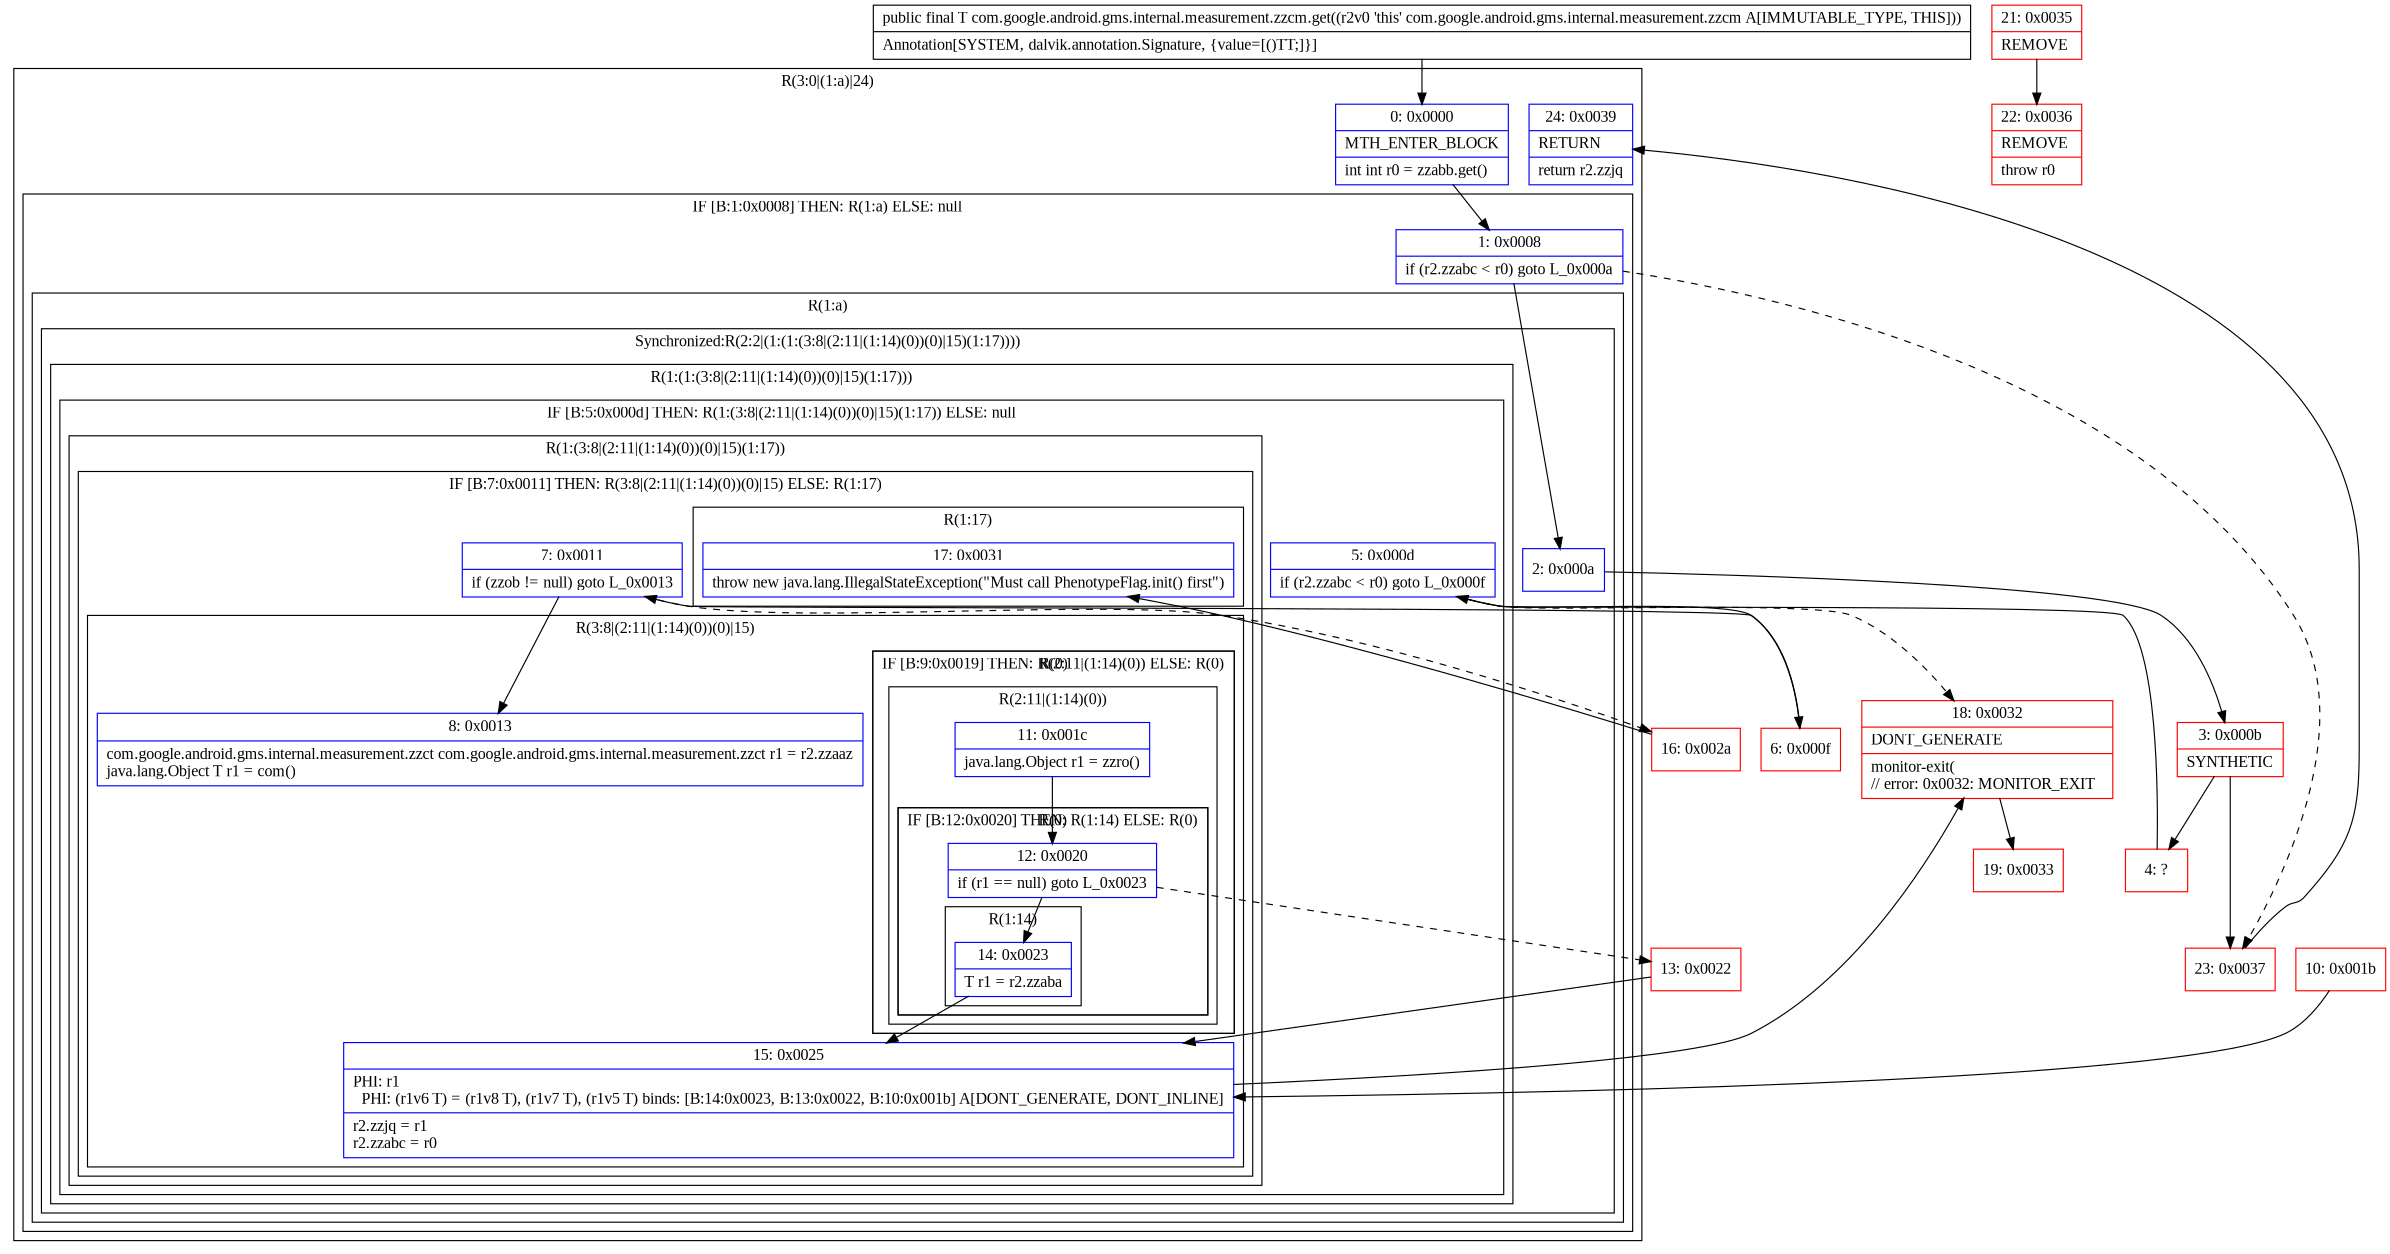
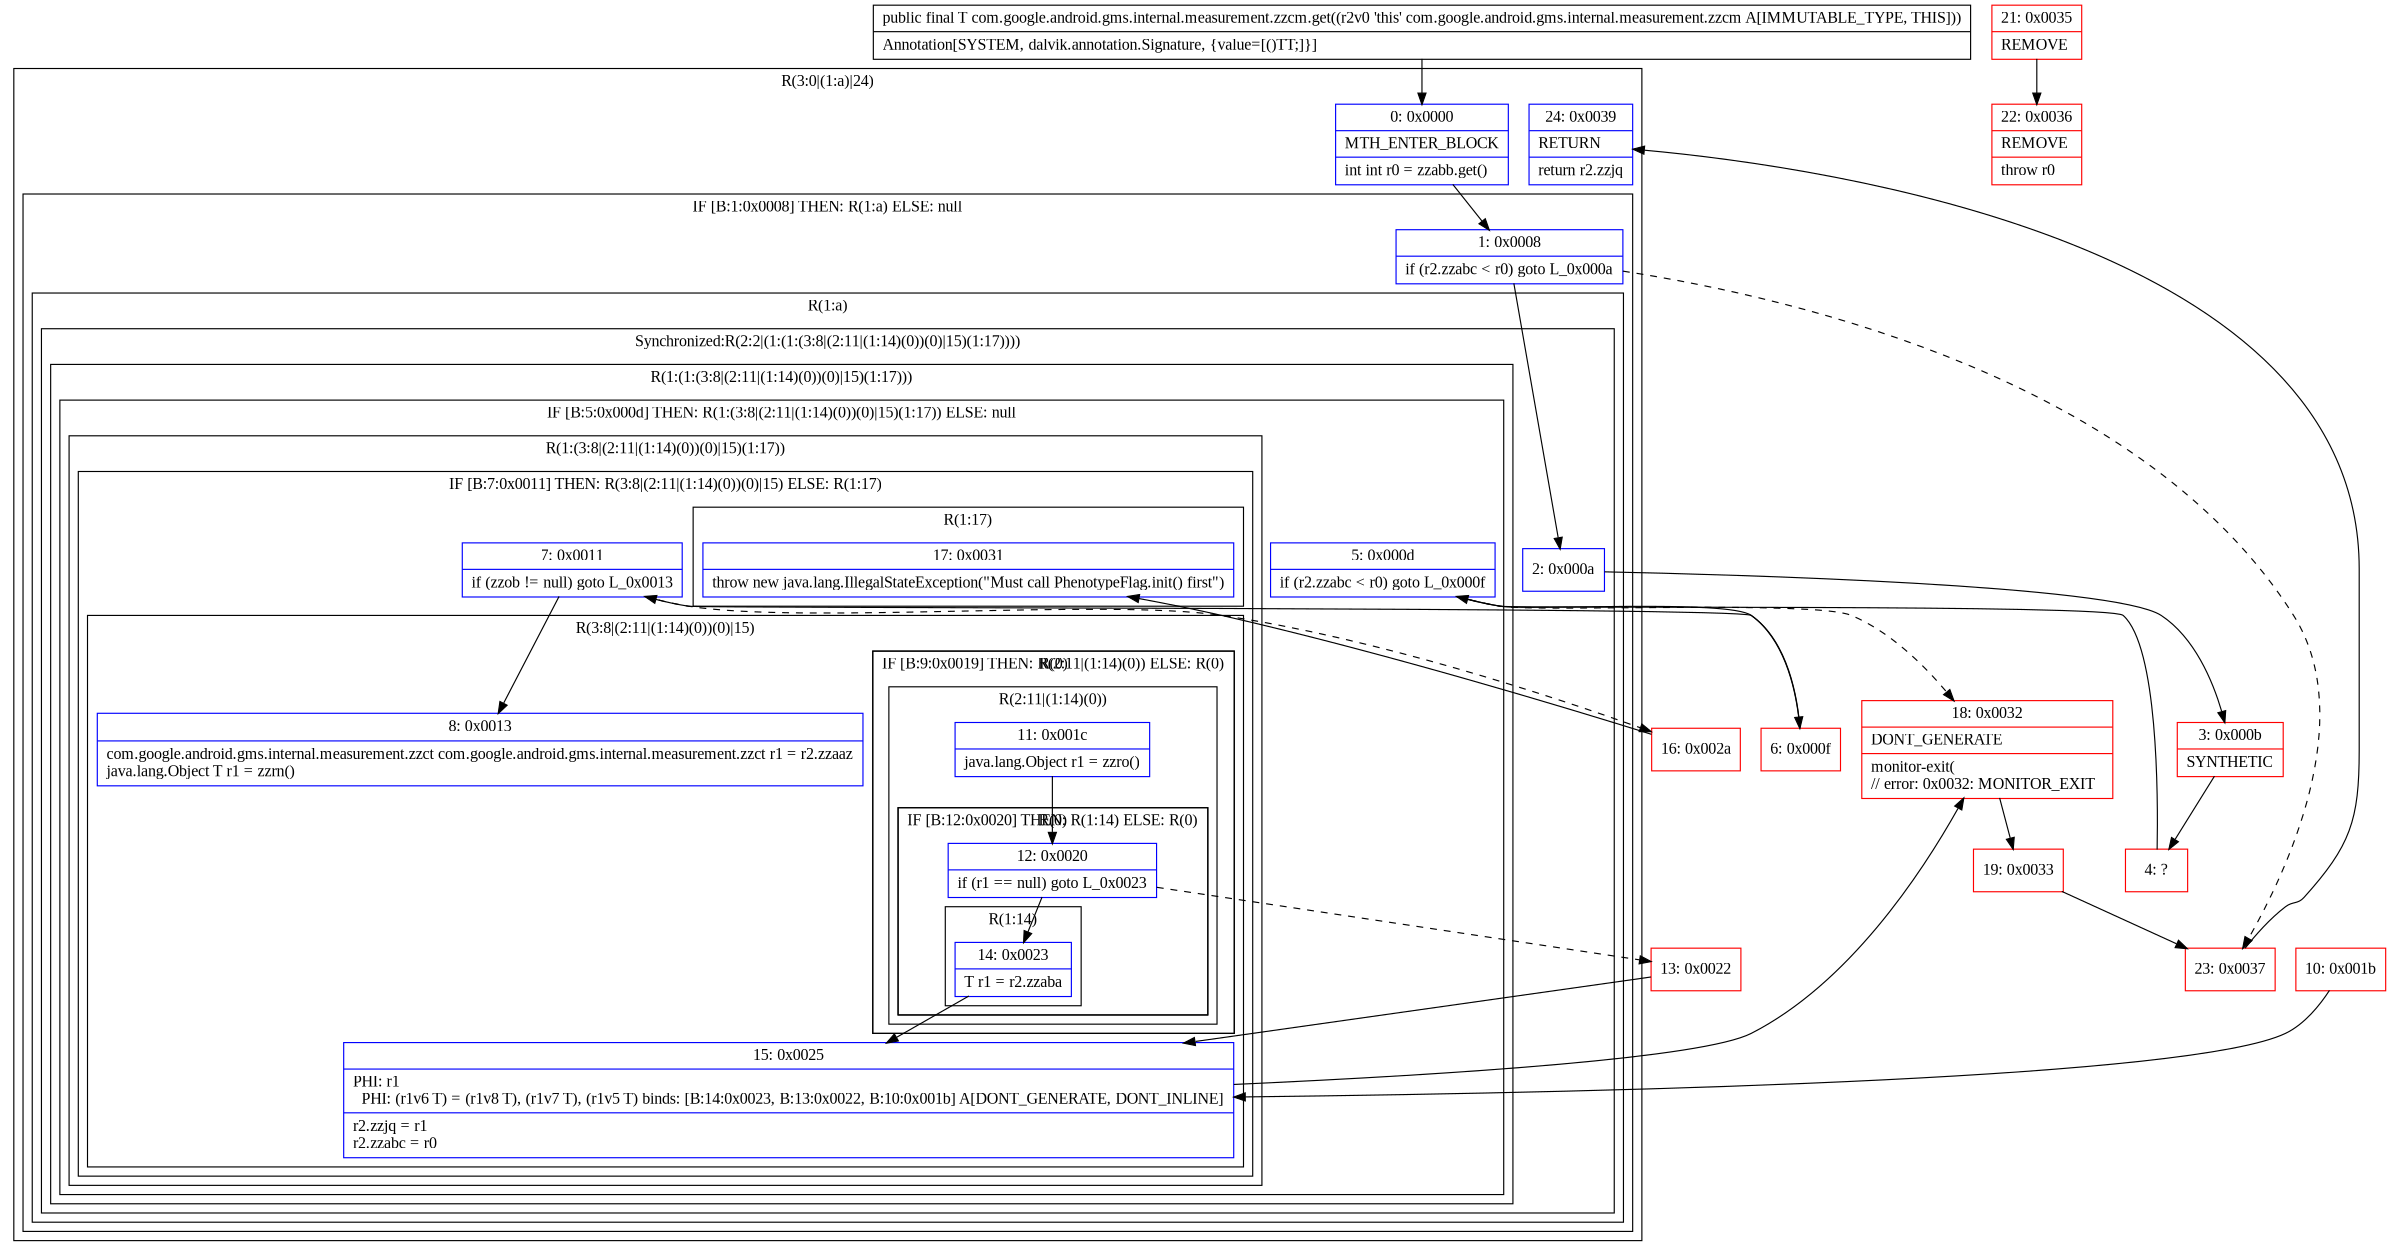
(201, 771) -> (201, 771)
(2230, 856) -> (2119, 918)
